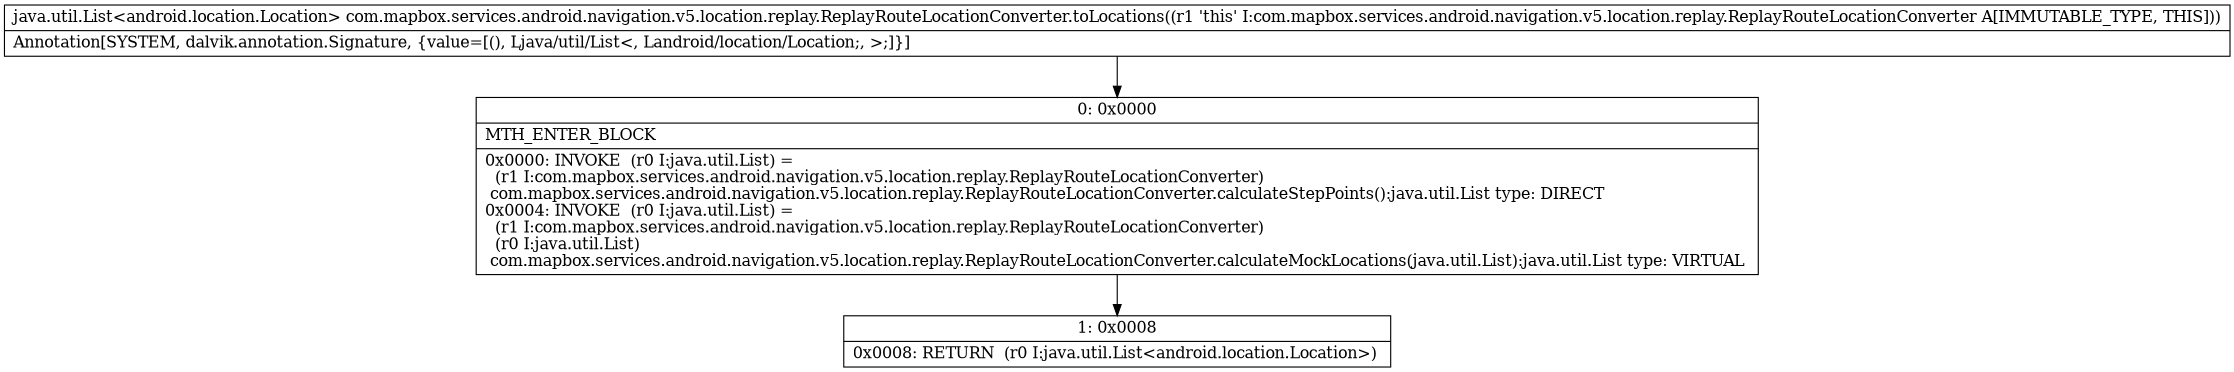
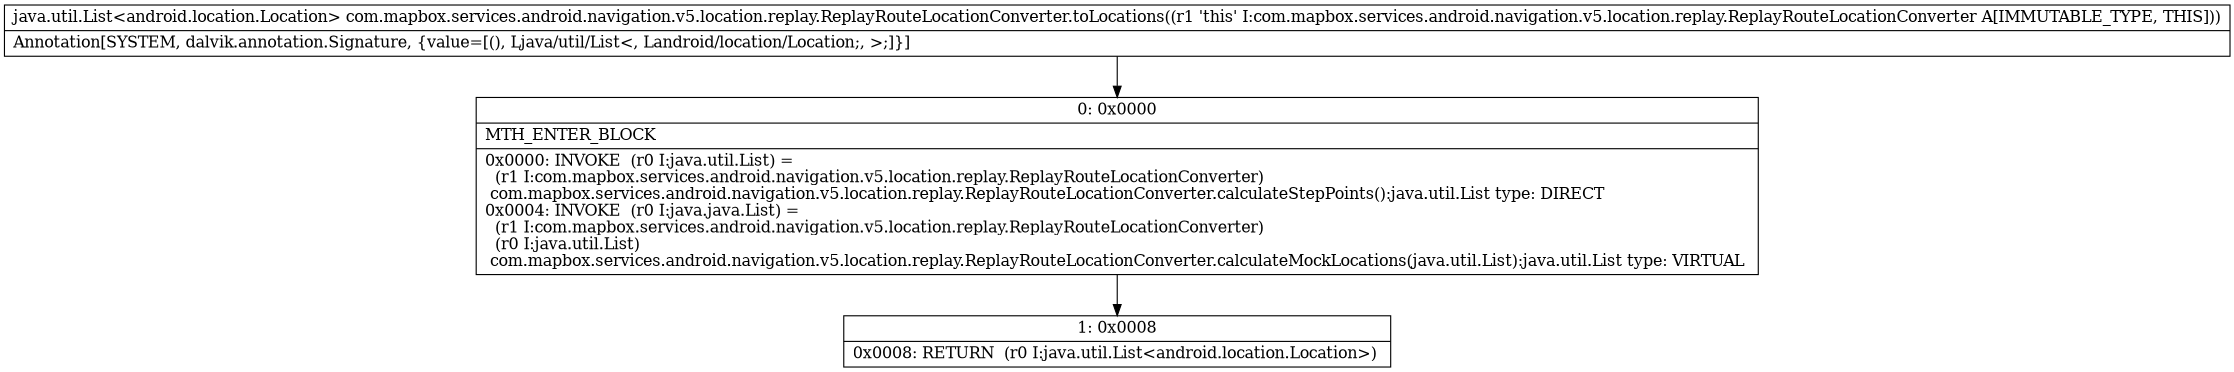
(642, 211) -> (645, 211)
